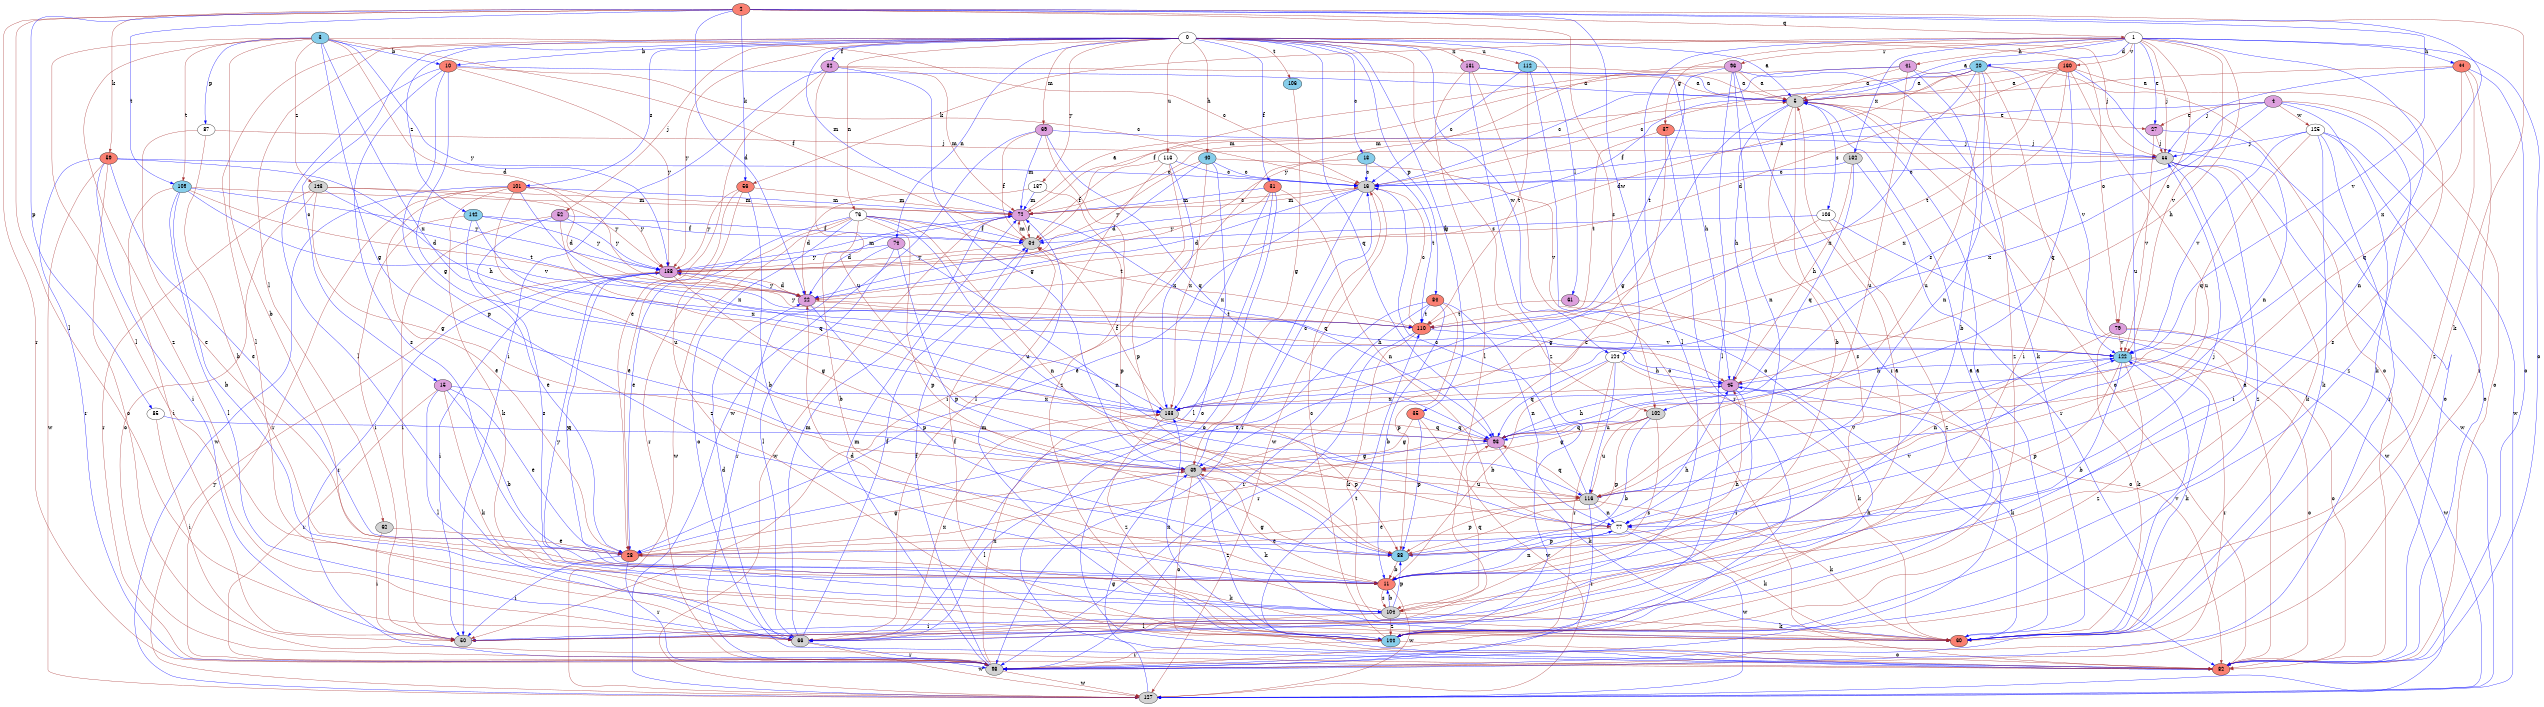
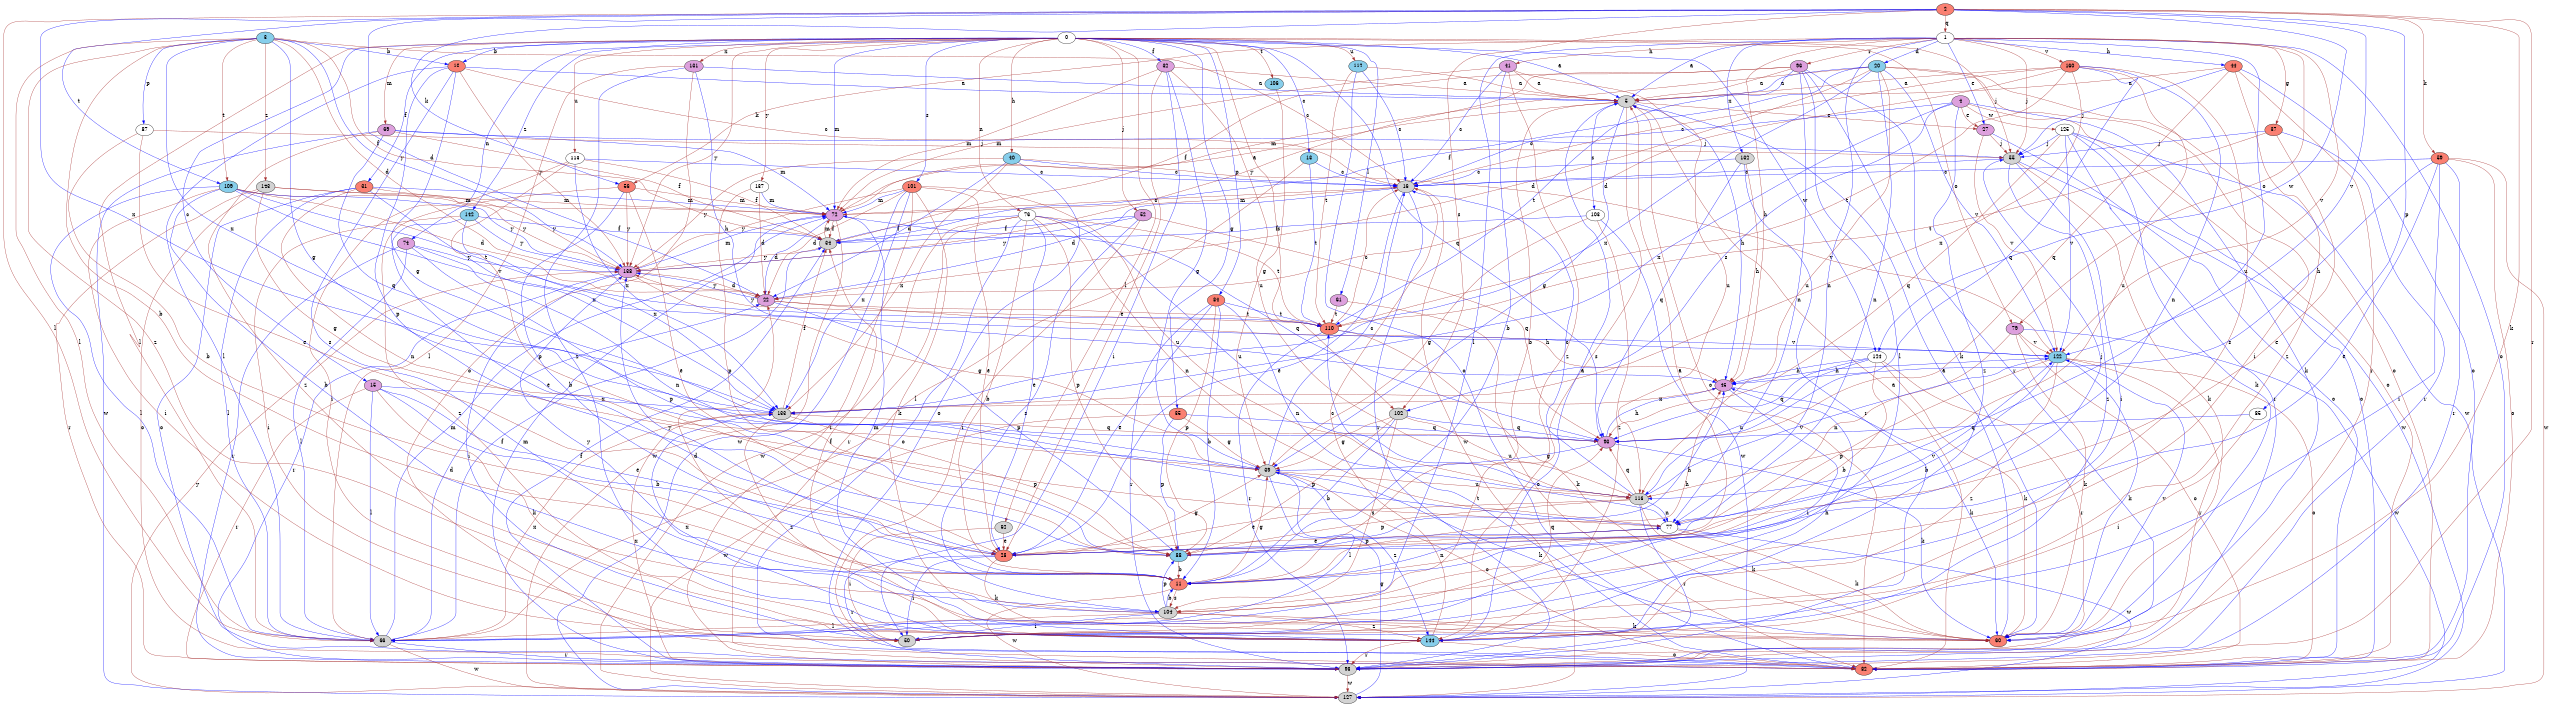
(803, 309) -> (797, 312)
